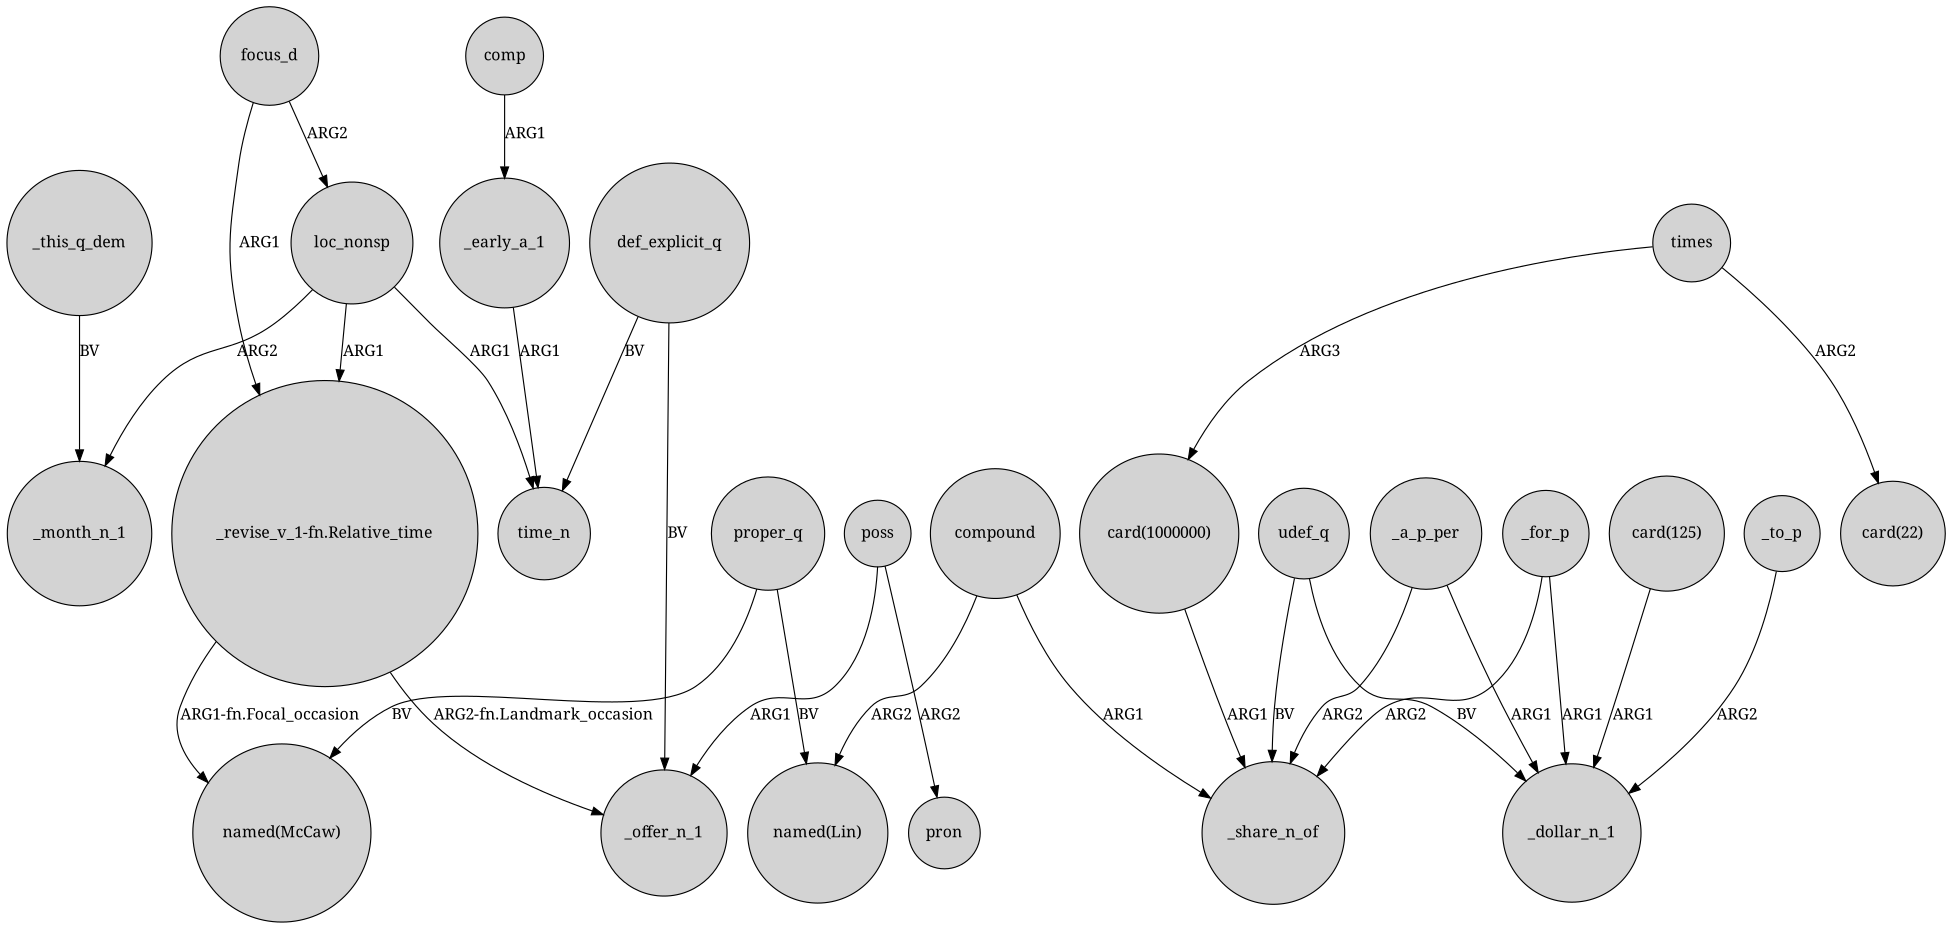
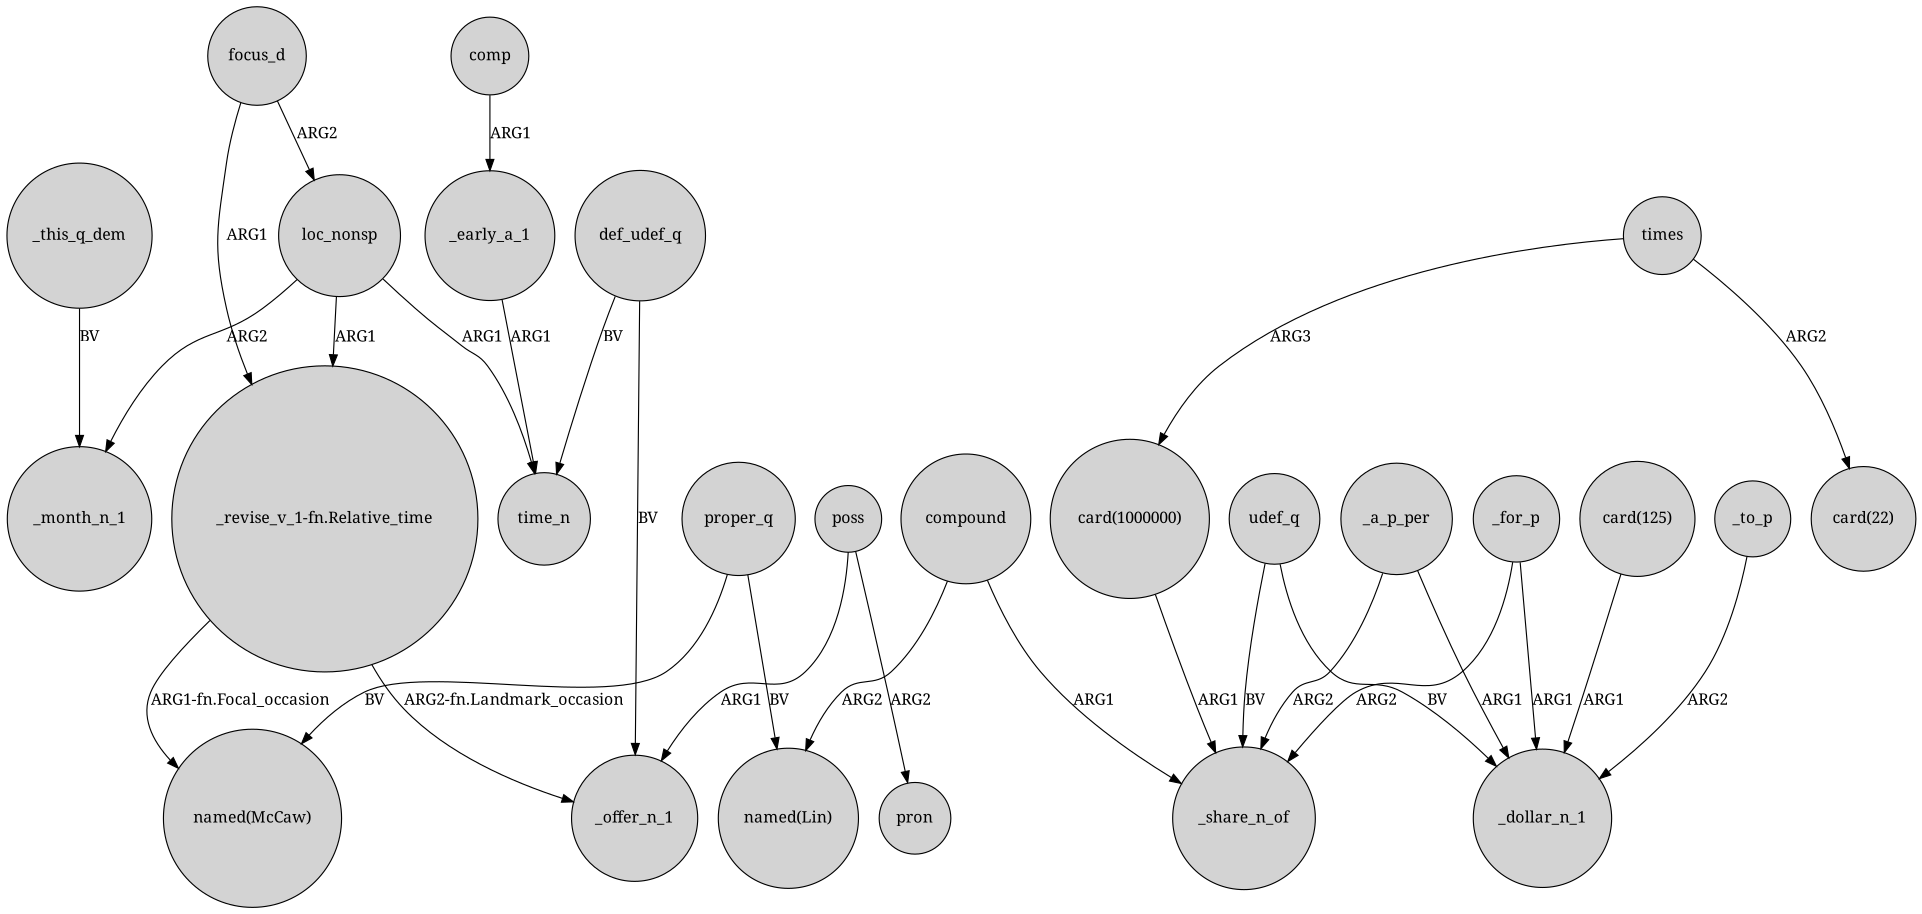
(670, 243) -> (640, 236)
